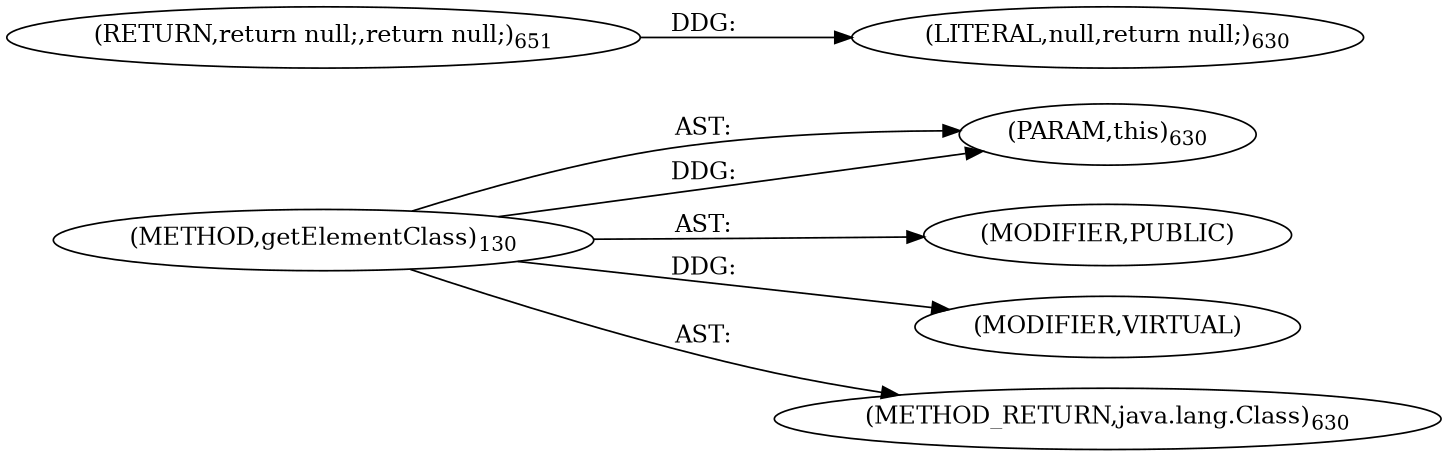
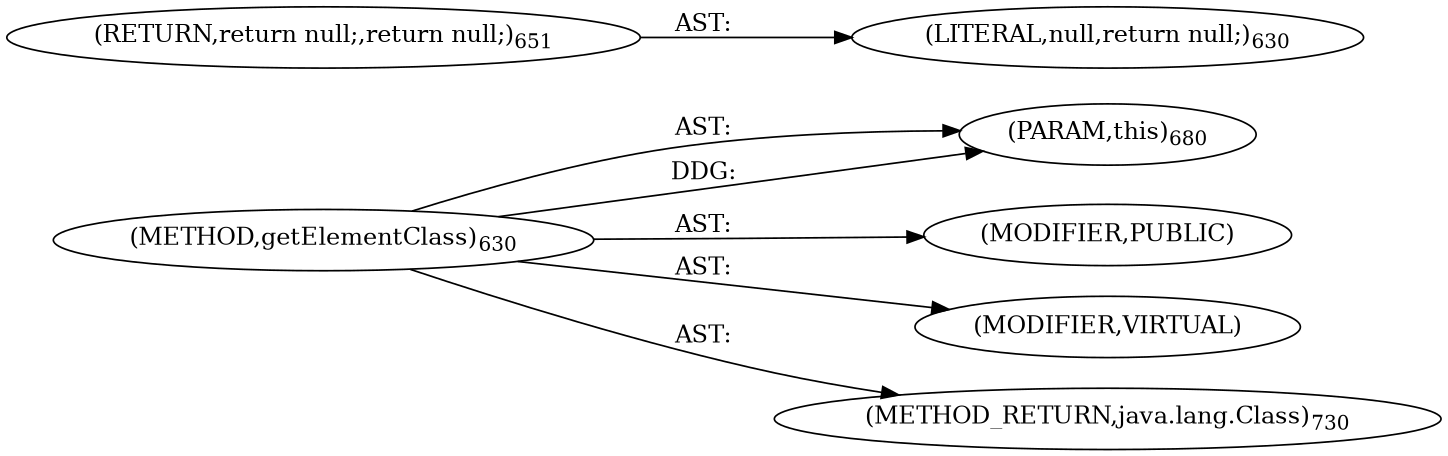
(707, 25) -> (707, 25)
(1189, 132) -> (1189, 132)
(498, 238) -> (498, 238)
(707, 268) -> (707, 268)
(1331, 416) -> (1331, 416)
